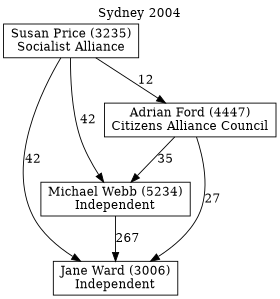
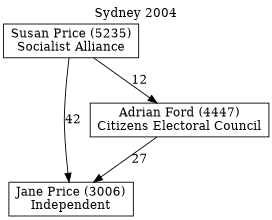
(71, 41) -> (71, 41)
(190, 120) -> (180, 120)
(116, 199) -> none
(116, 278) -> (71, 199)
